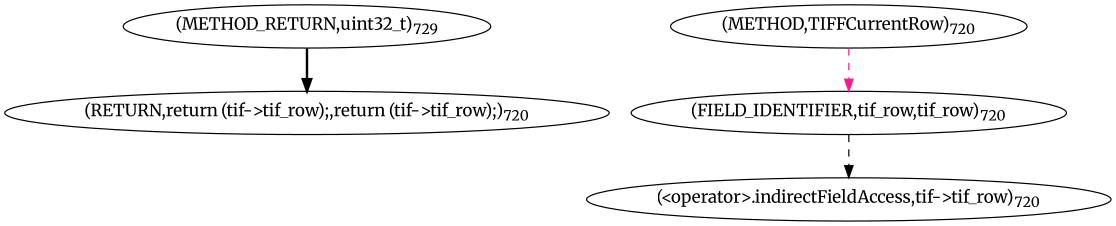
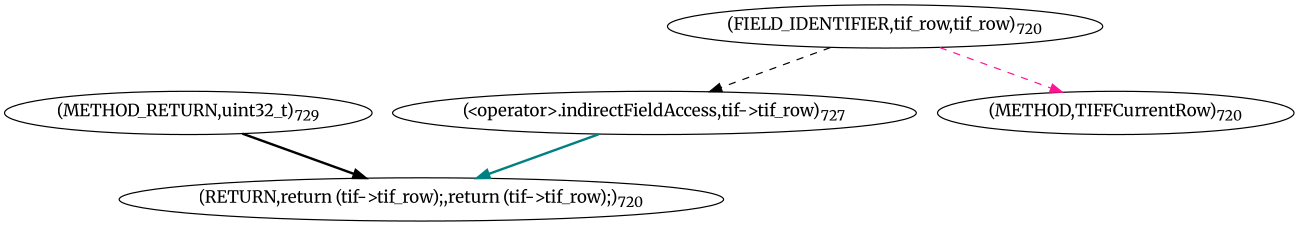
(849, 64) -> (995, 68)
none -> (544, 154)
(1028, 198) -> (833, 111)
